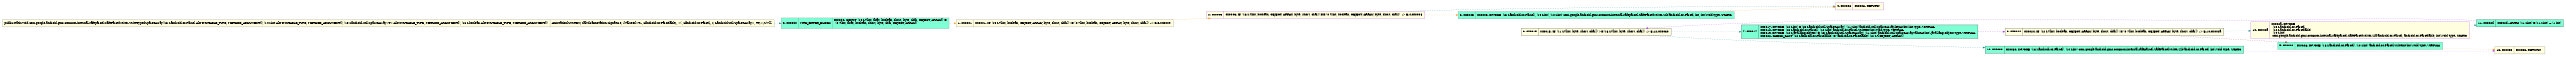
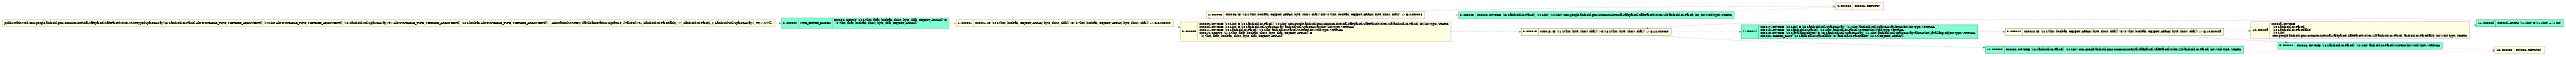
none -> (1316, 32)
